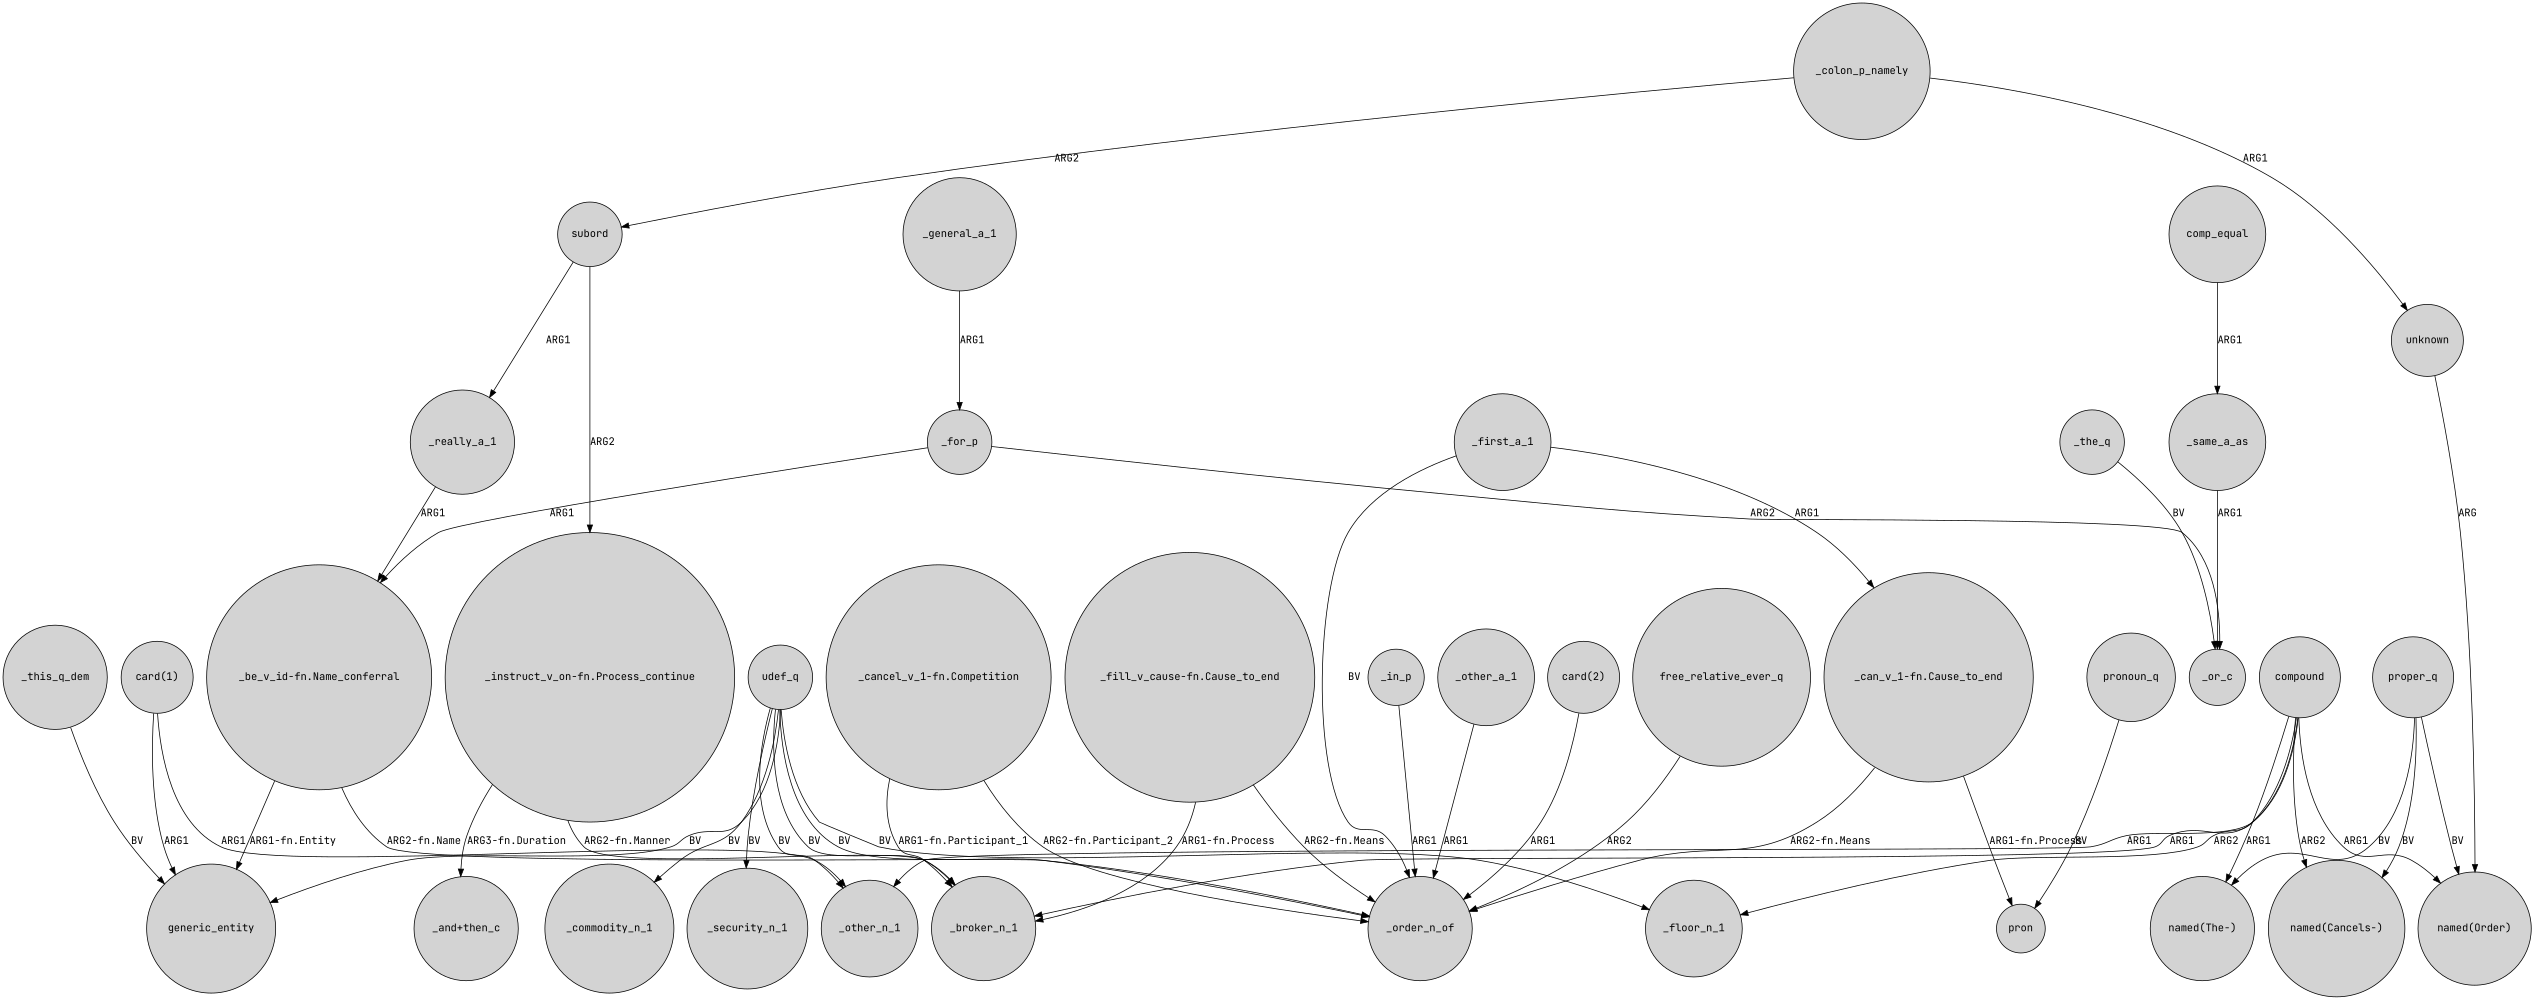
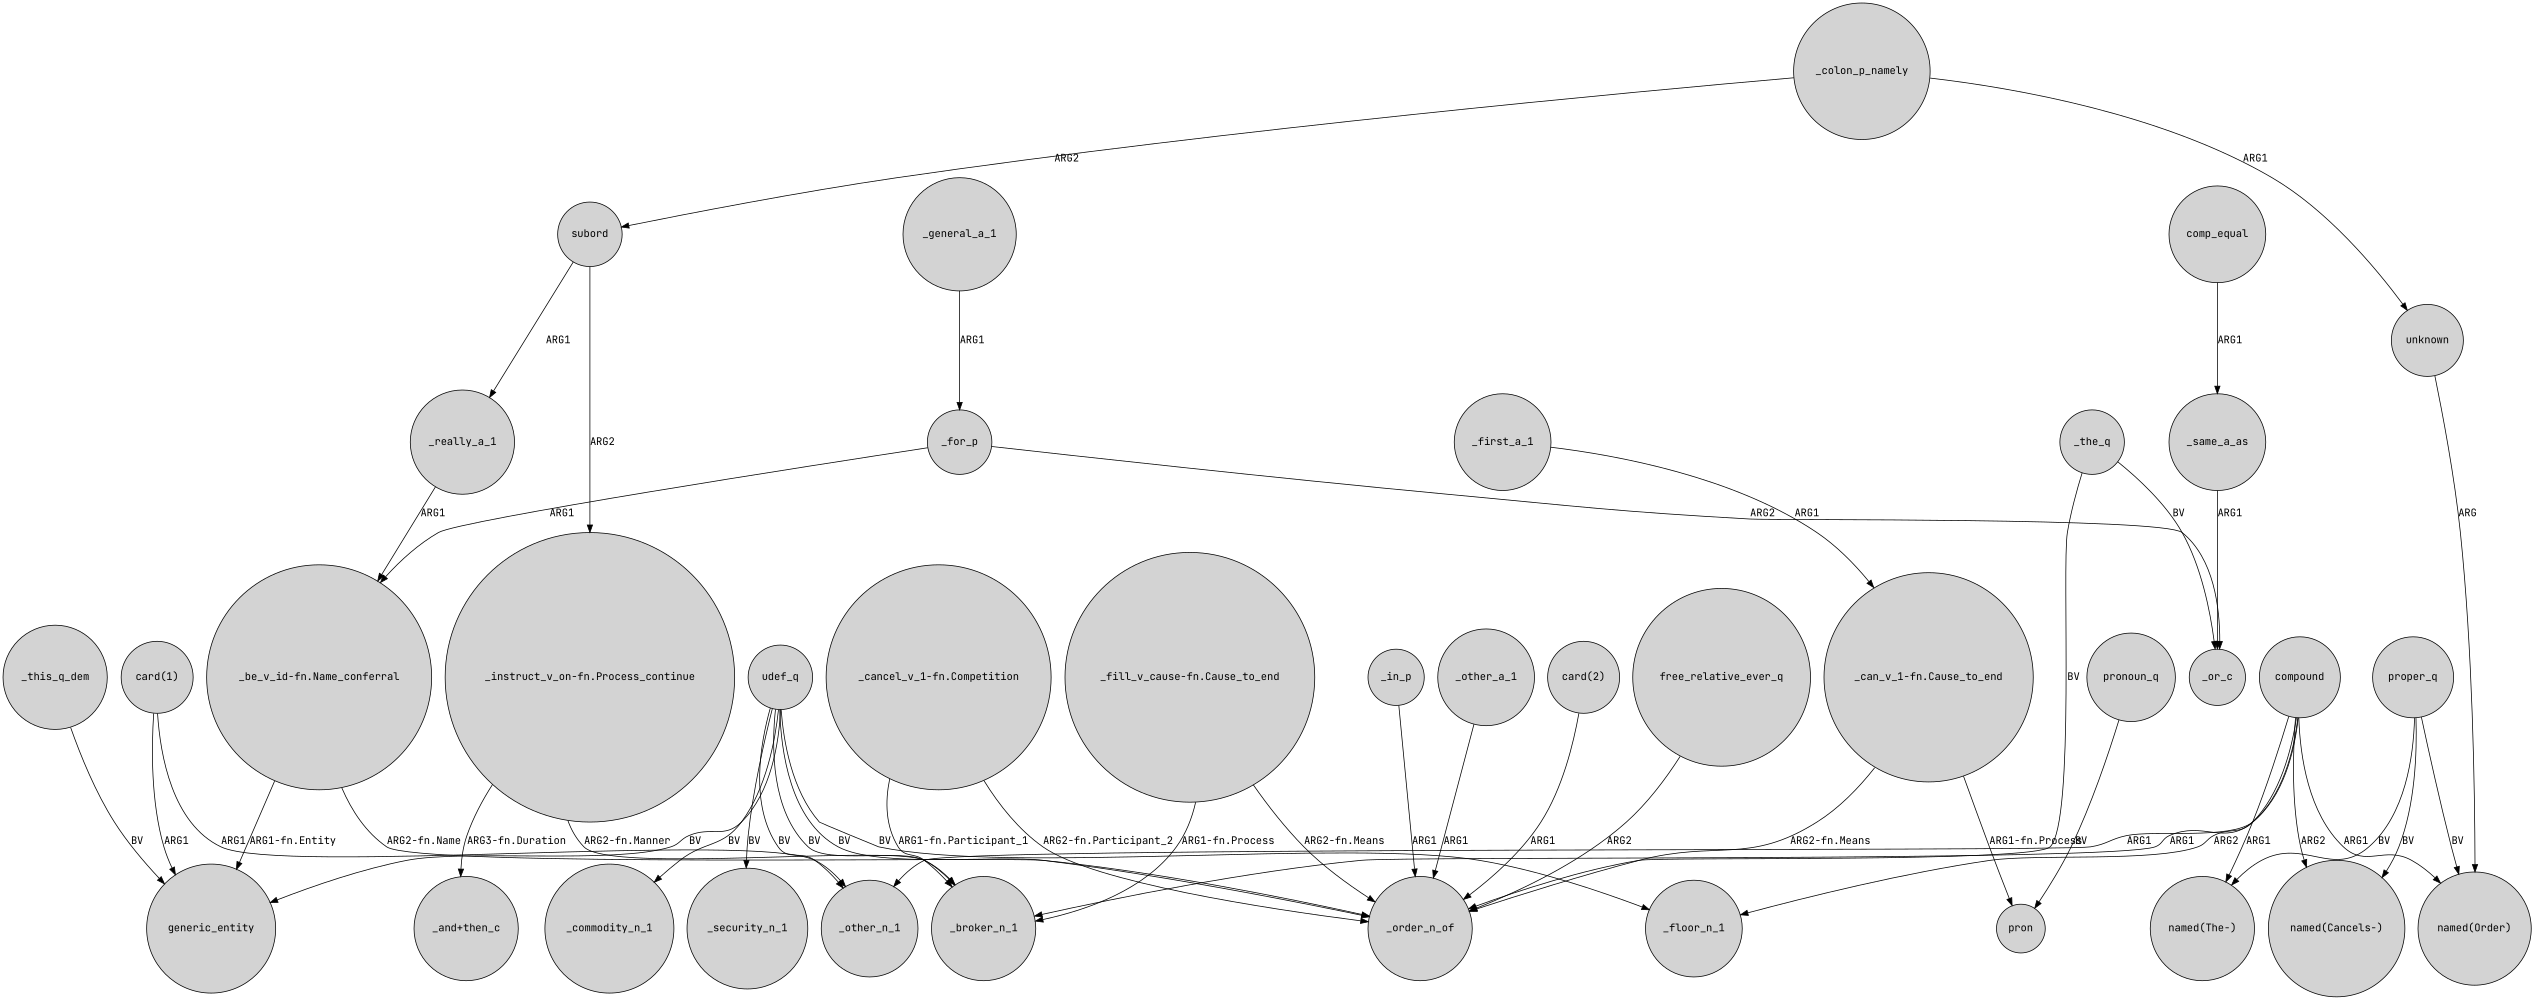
(1324, 651) -> (2057, 830)
